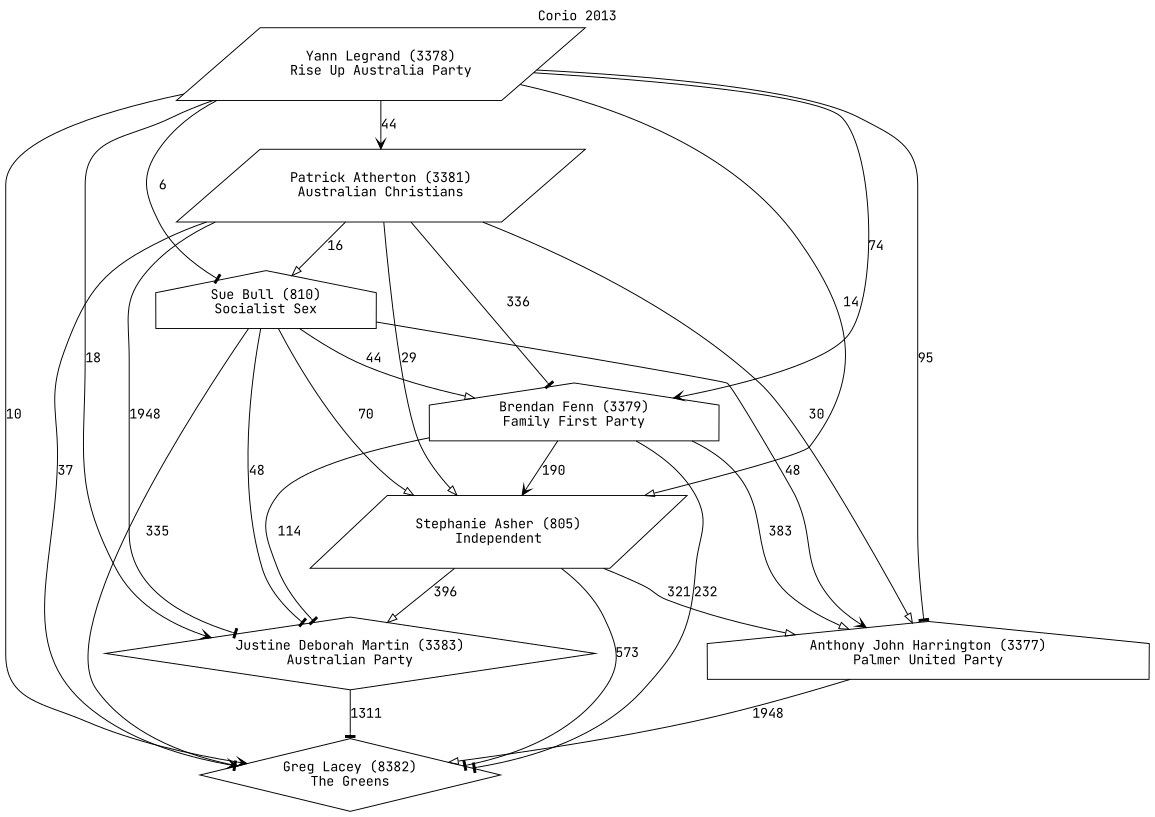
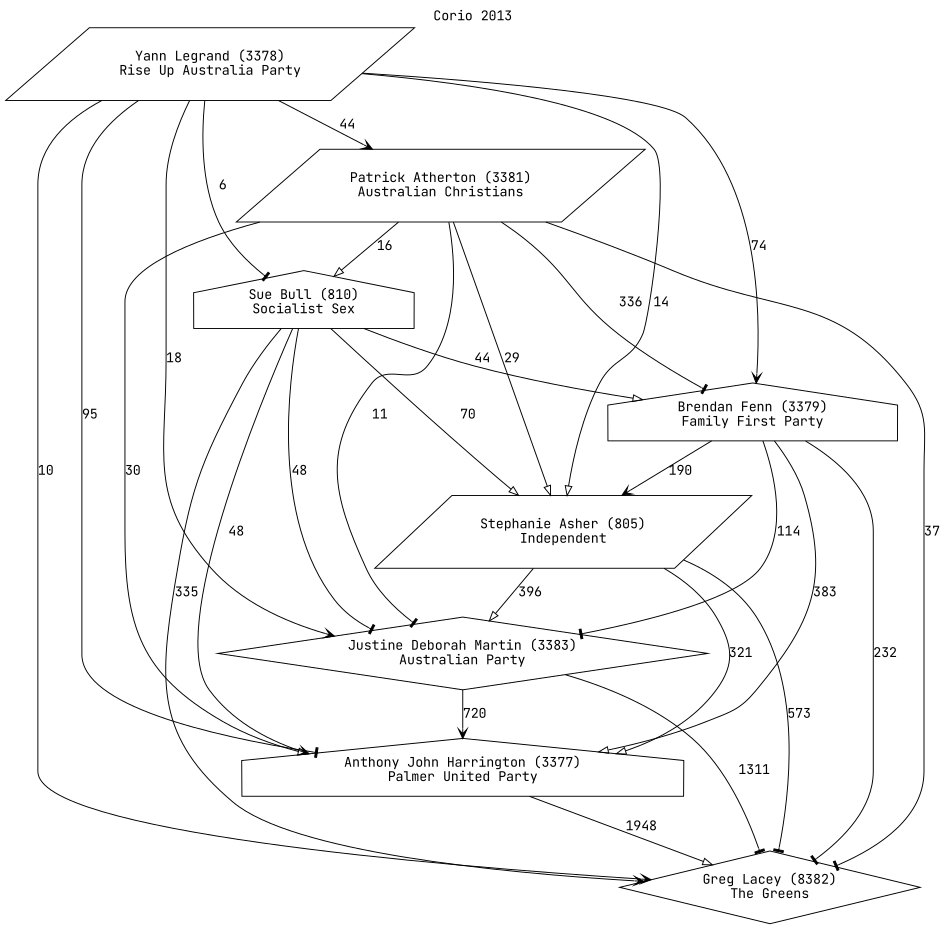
(145, 415) -> (380, 415)
none -> (463, 709)
